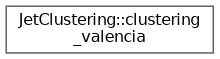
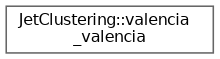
(110, 30) -> (110, 30)
